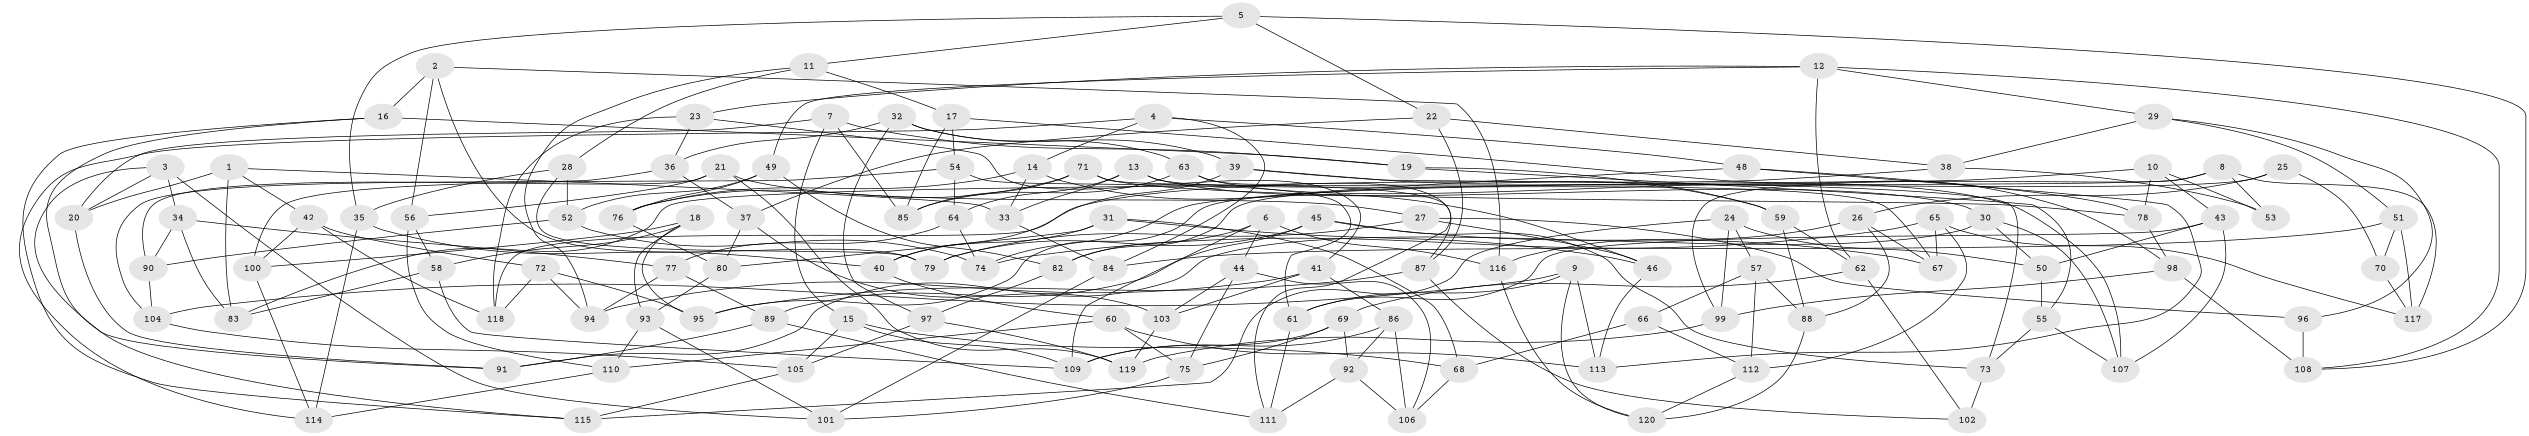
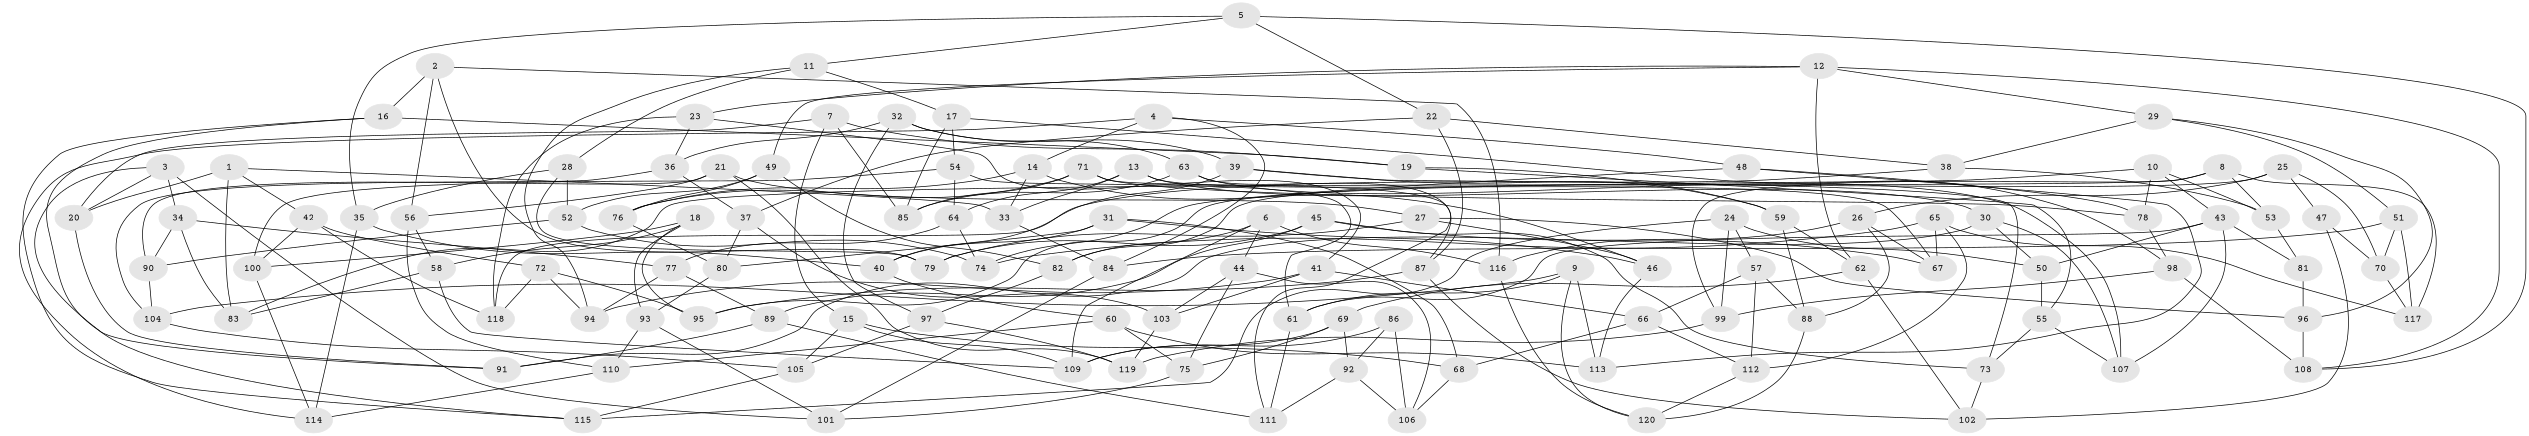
none -> (2321, 218)
none -> (2303, 268)
(1355, 294) -> (1502, 297)
